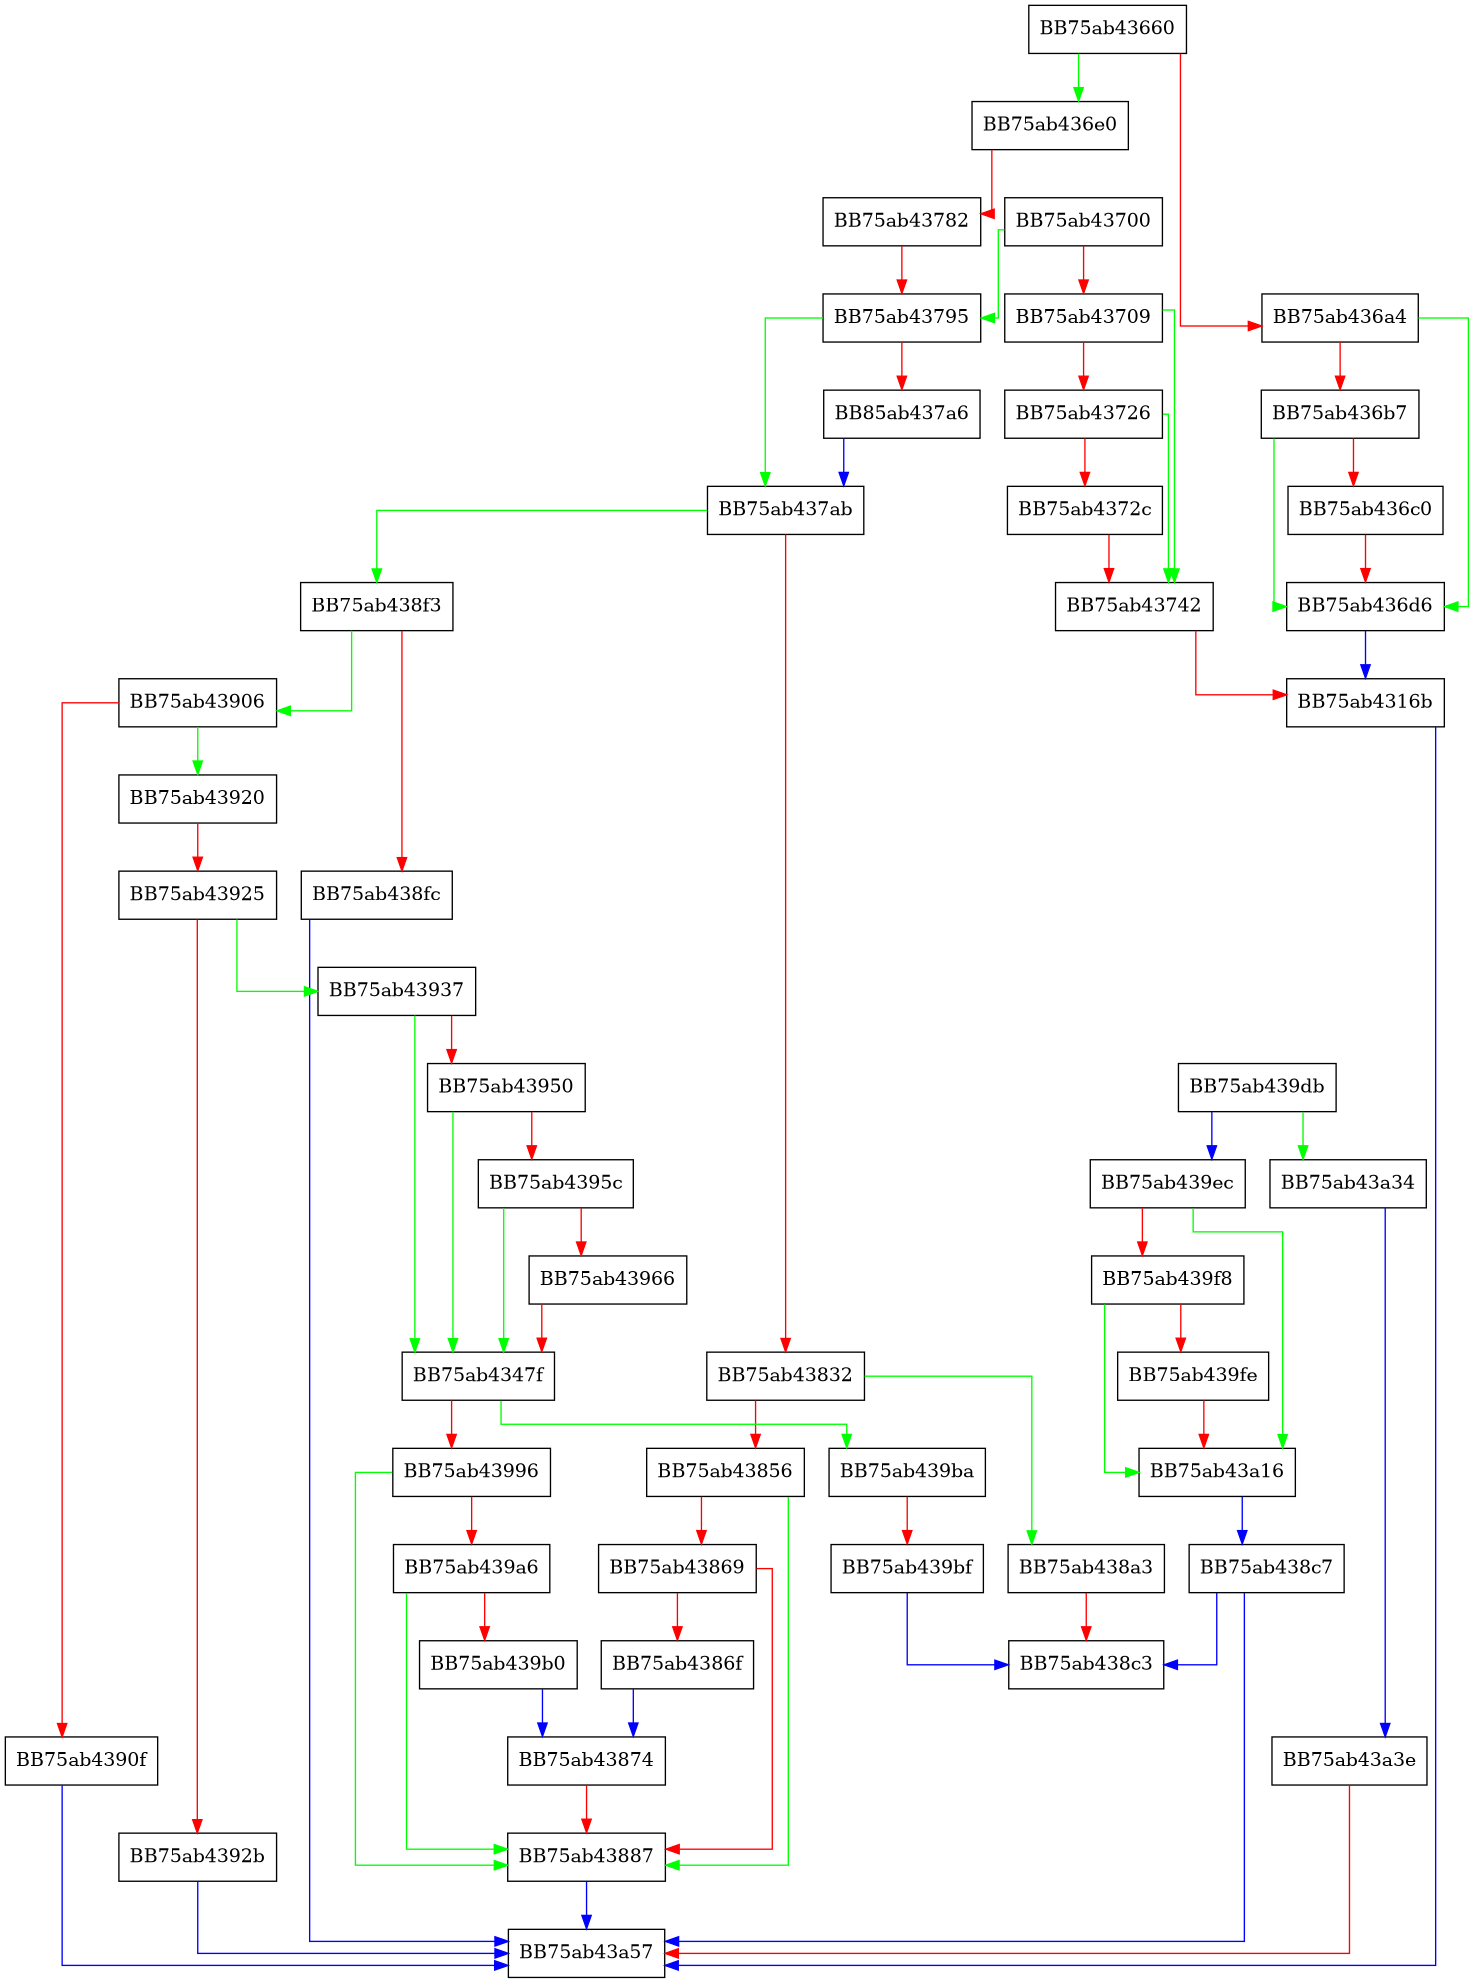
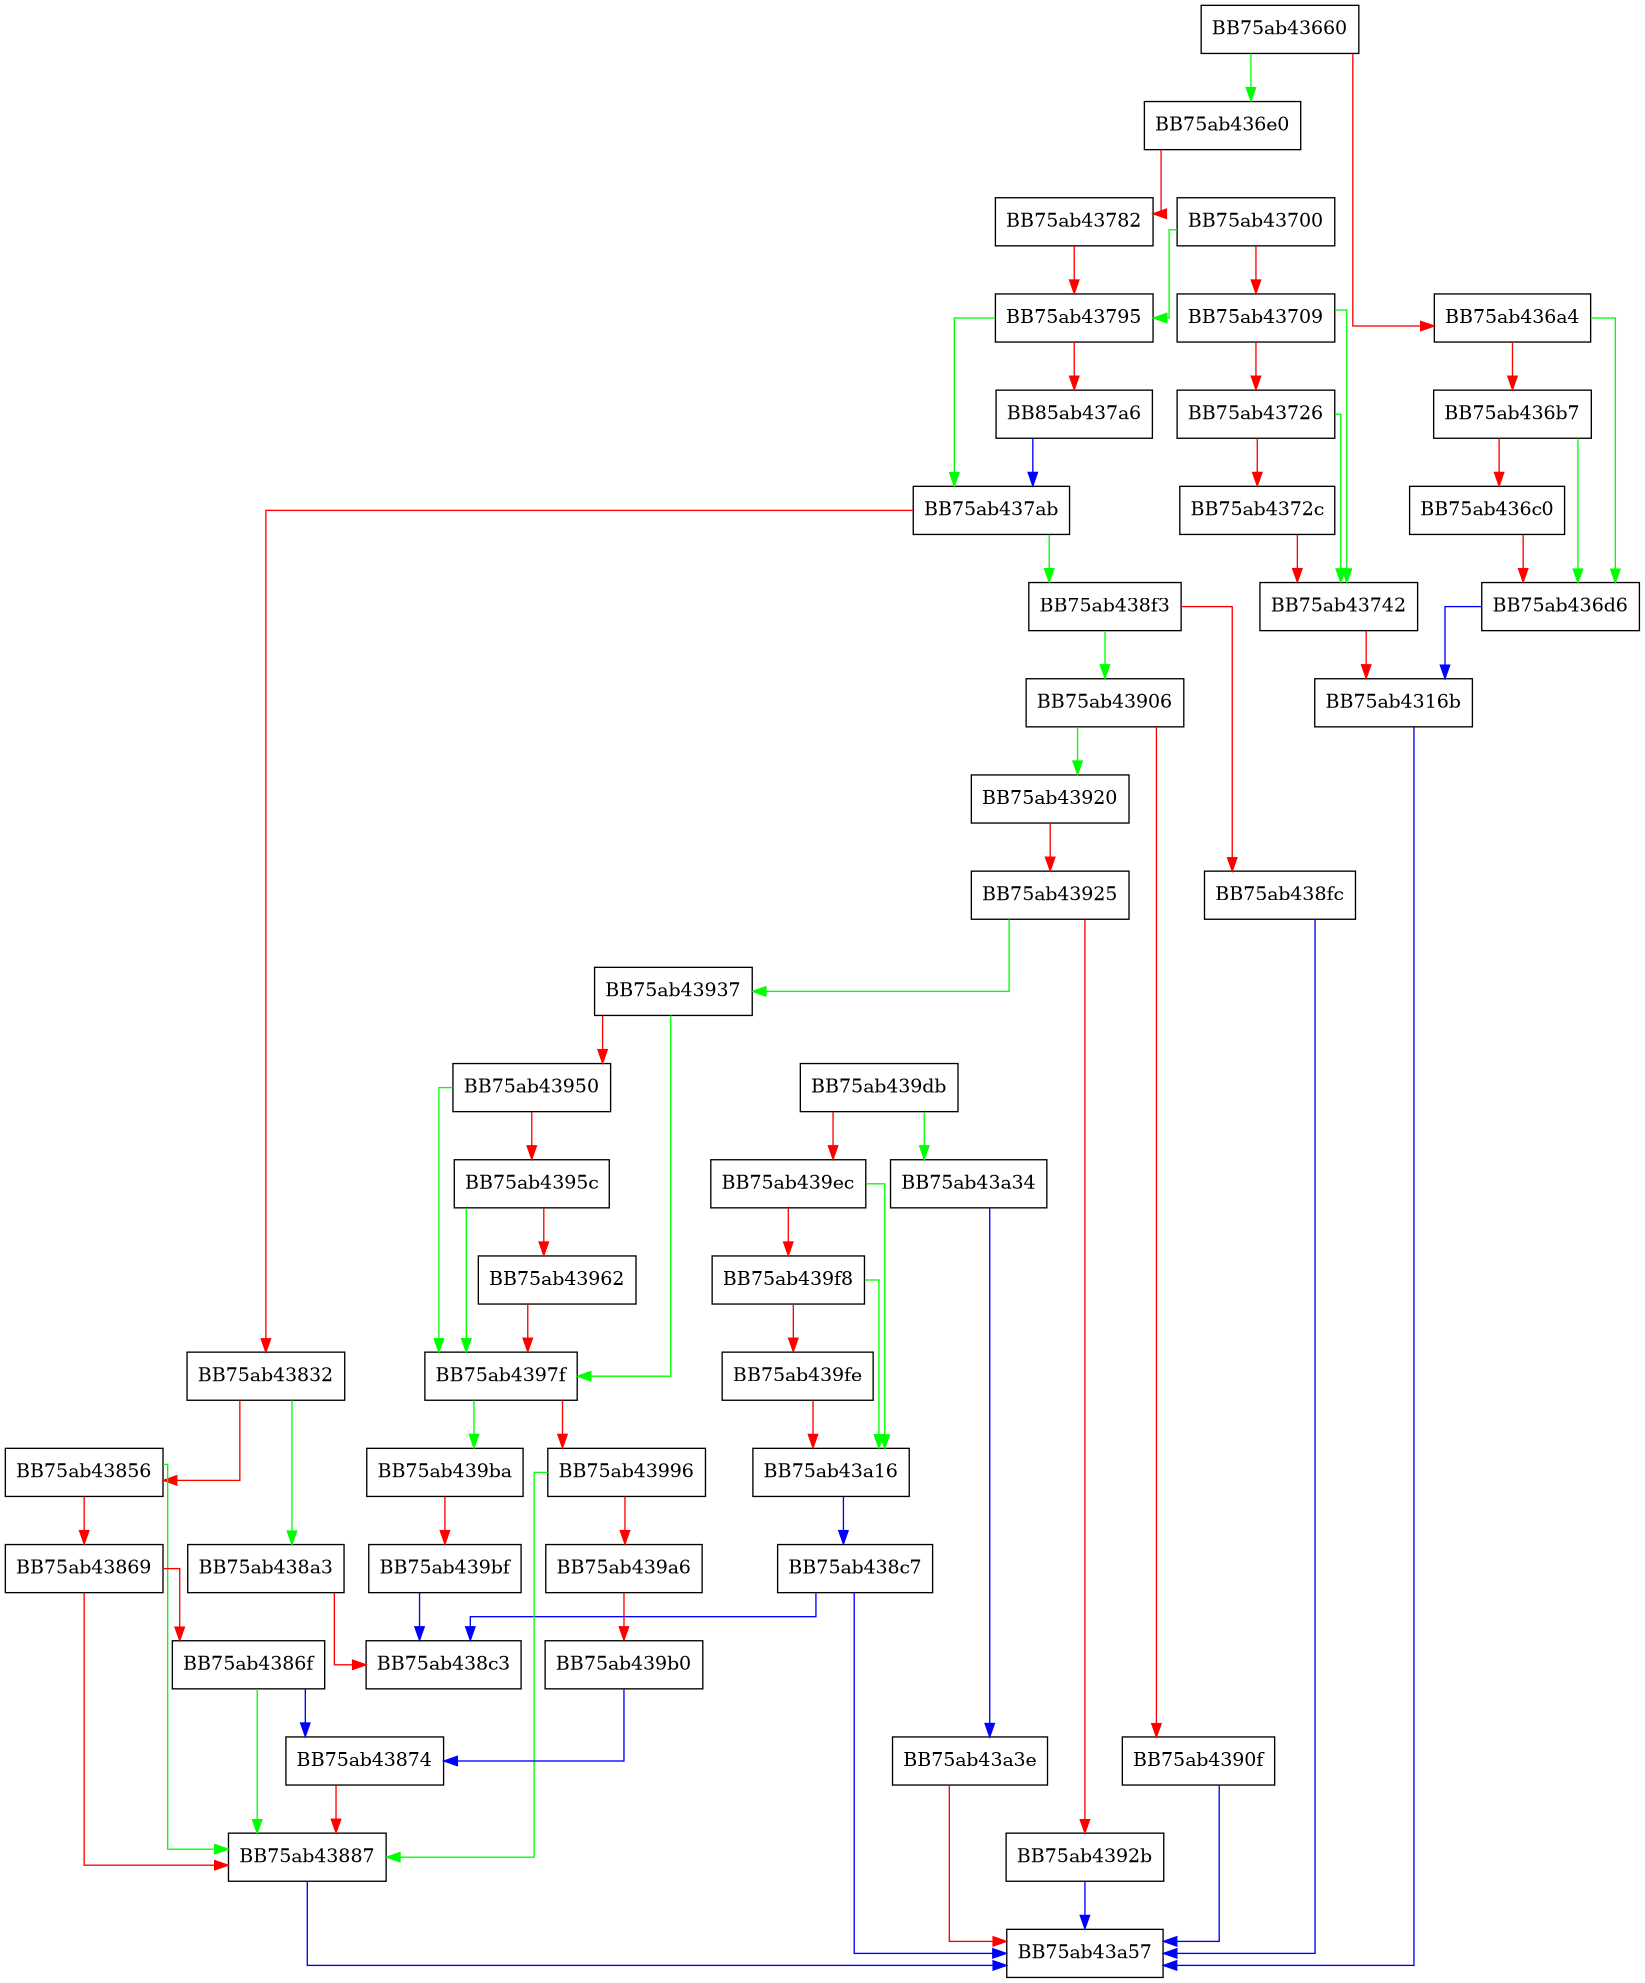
(1212, 1129) -> (833, 1129)
(608, 1280) -> (557, 1280)
(478, 1376) -> (501, 1376)
(407, 1765) -> (257, 1754)
